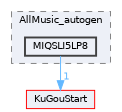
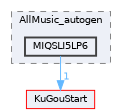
(61, 47) -> (61, 47)
